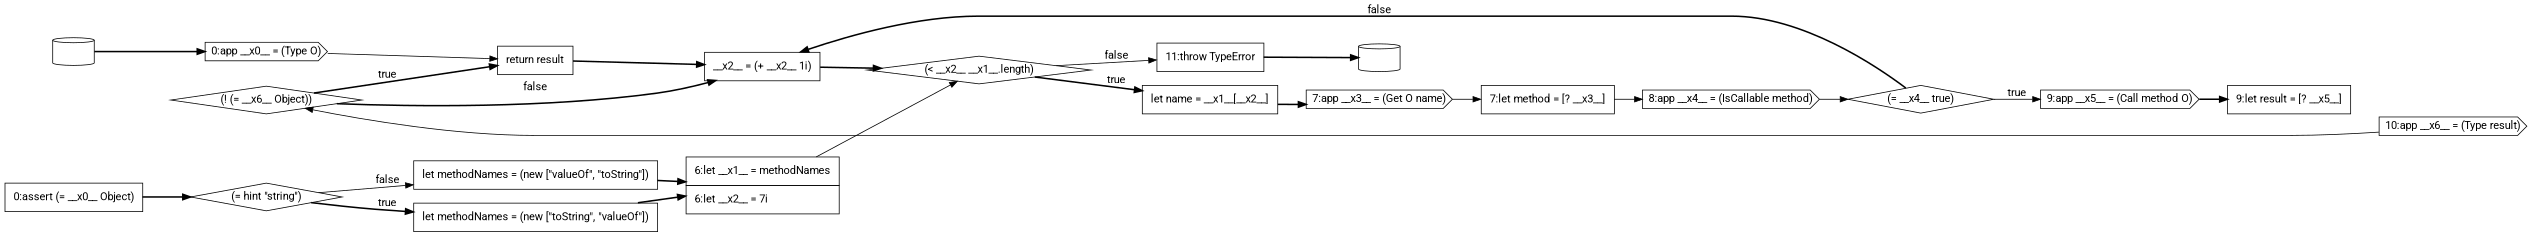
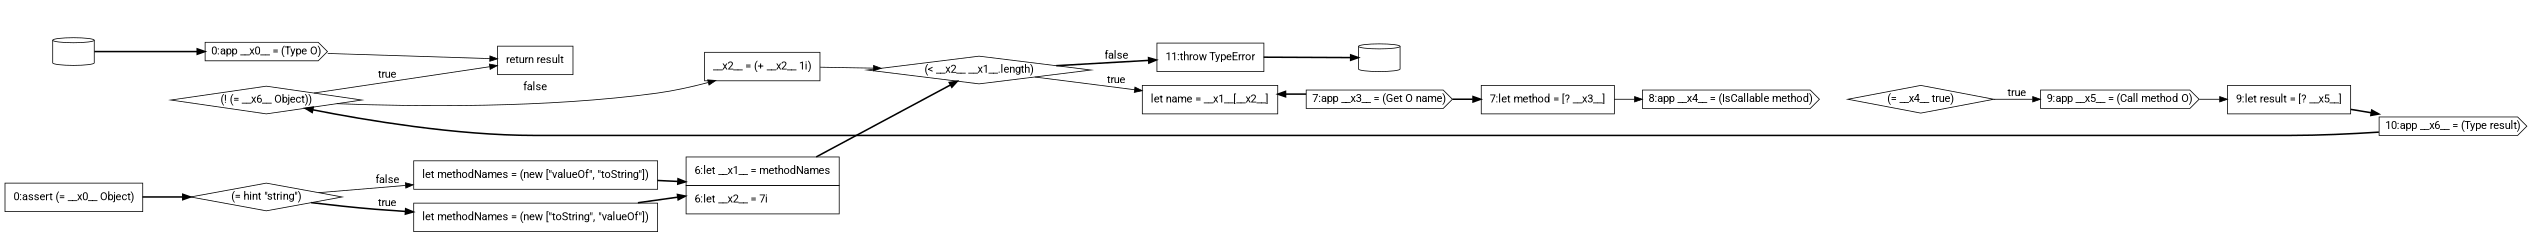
(1364, 16) -> none
(635, 63) -> none
(1102, 63) -> (1102, 63)
(847, 68) -> (847, 68)
(402, 80) -> (402, 80)
(1085, 83) -> (1085, 83)
(1463, 99) -> (1463, 99)
(1830, 99) -> none
(2209, 99) -> (2209, 99)
(523, 104) -> (523, 104)
(1288, 104) -> (1296, 94)
none -> (2361, 111)
(883, 121) -> (883, 121)
(1345, 135) -> (1345, 135)
